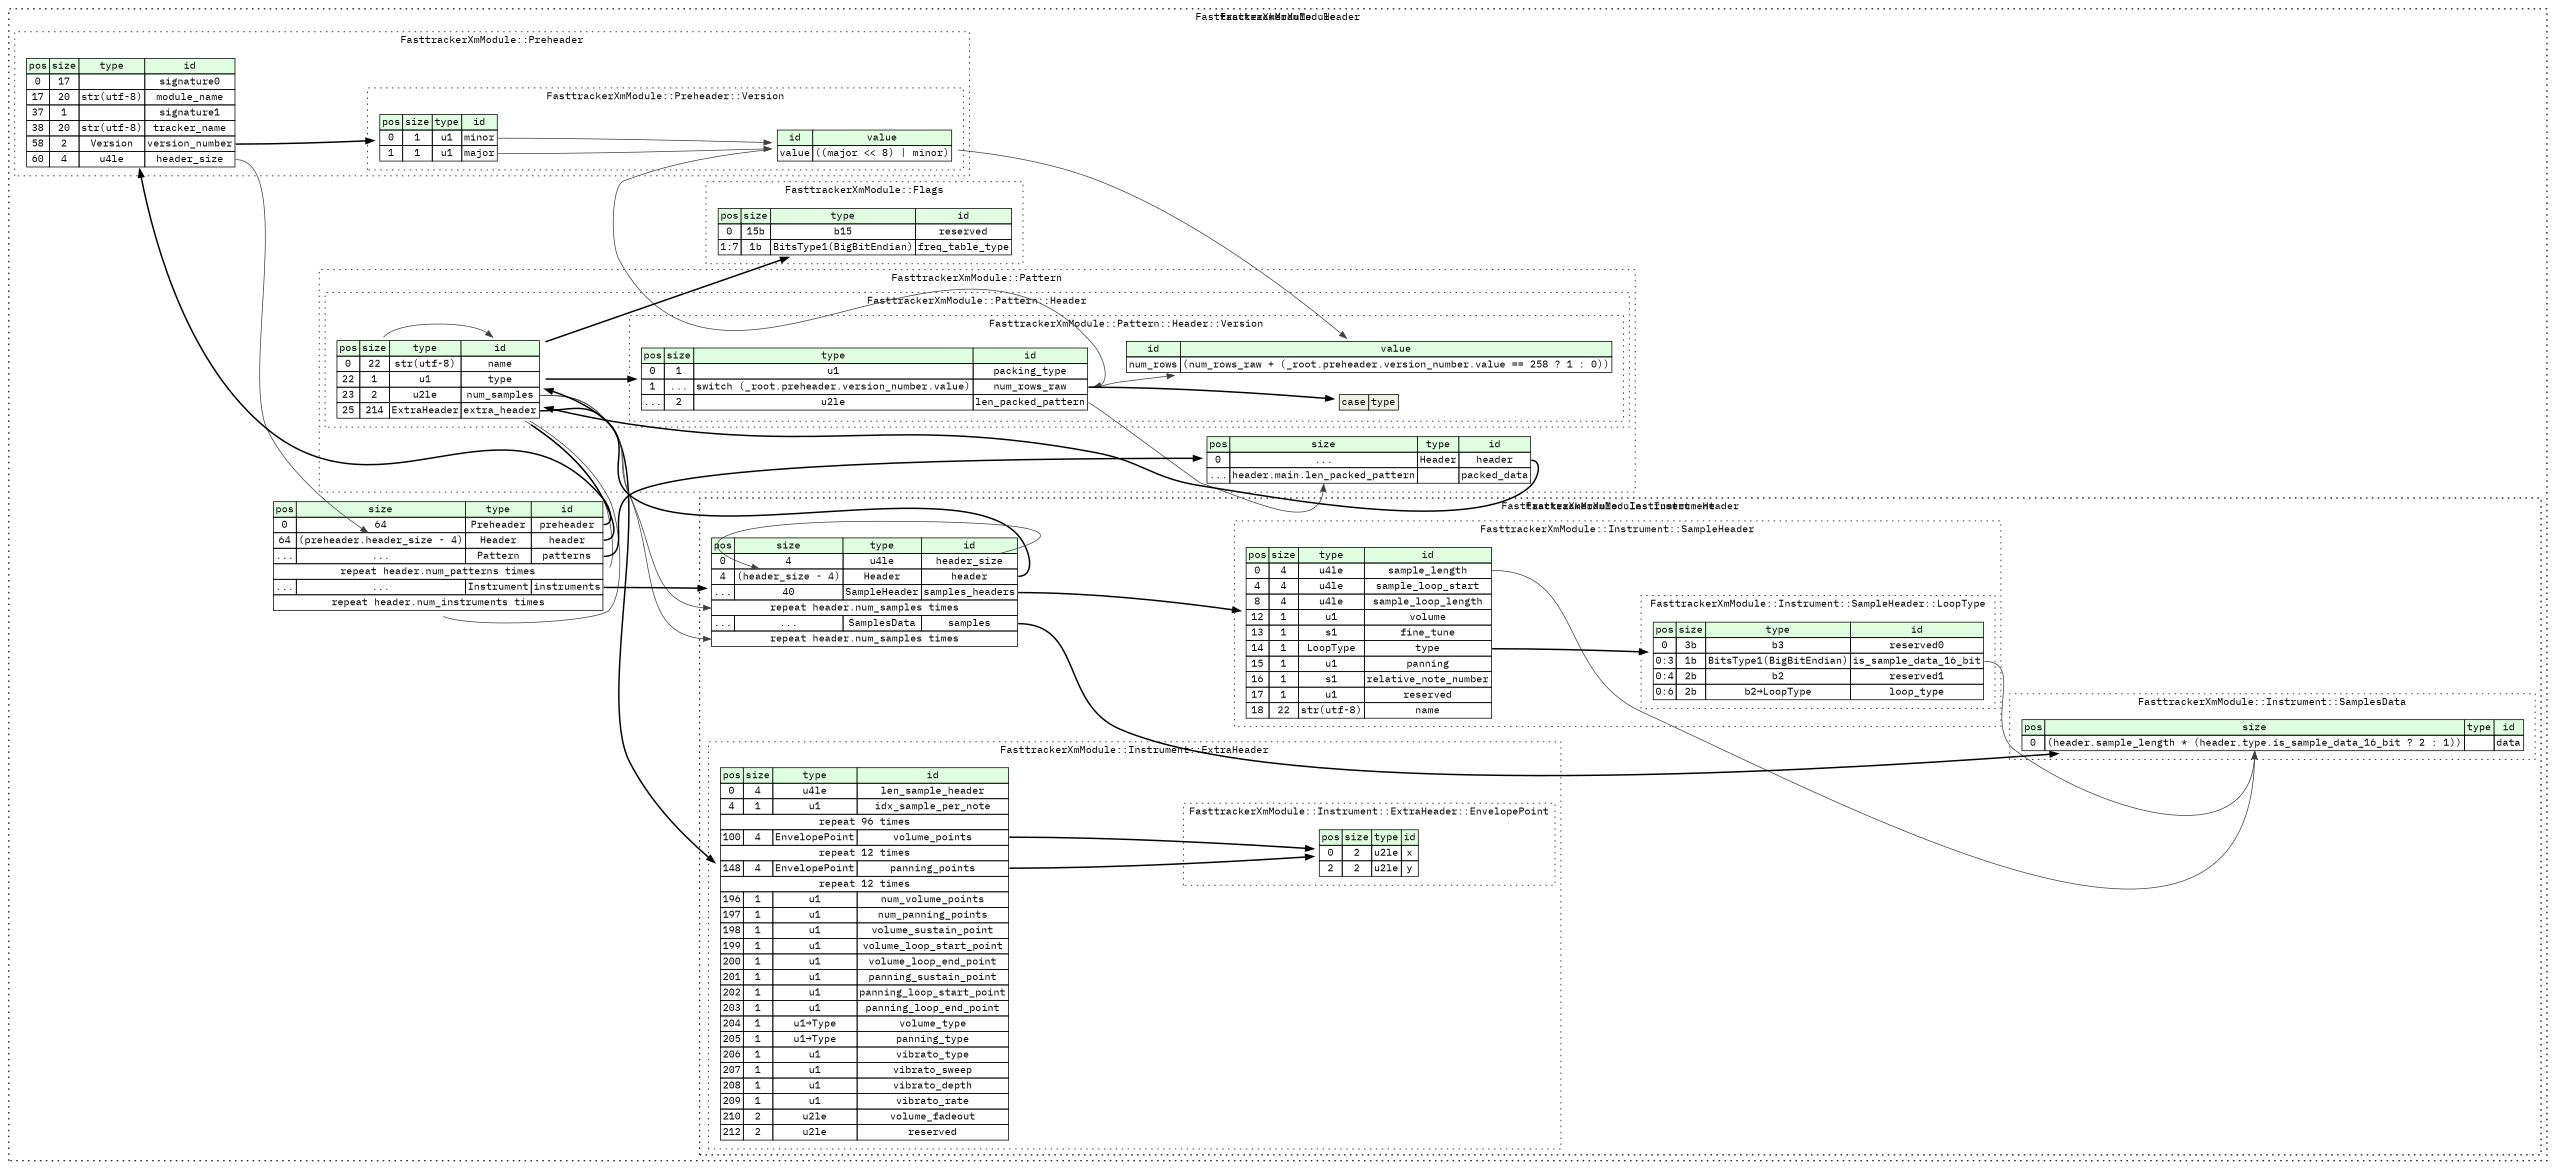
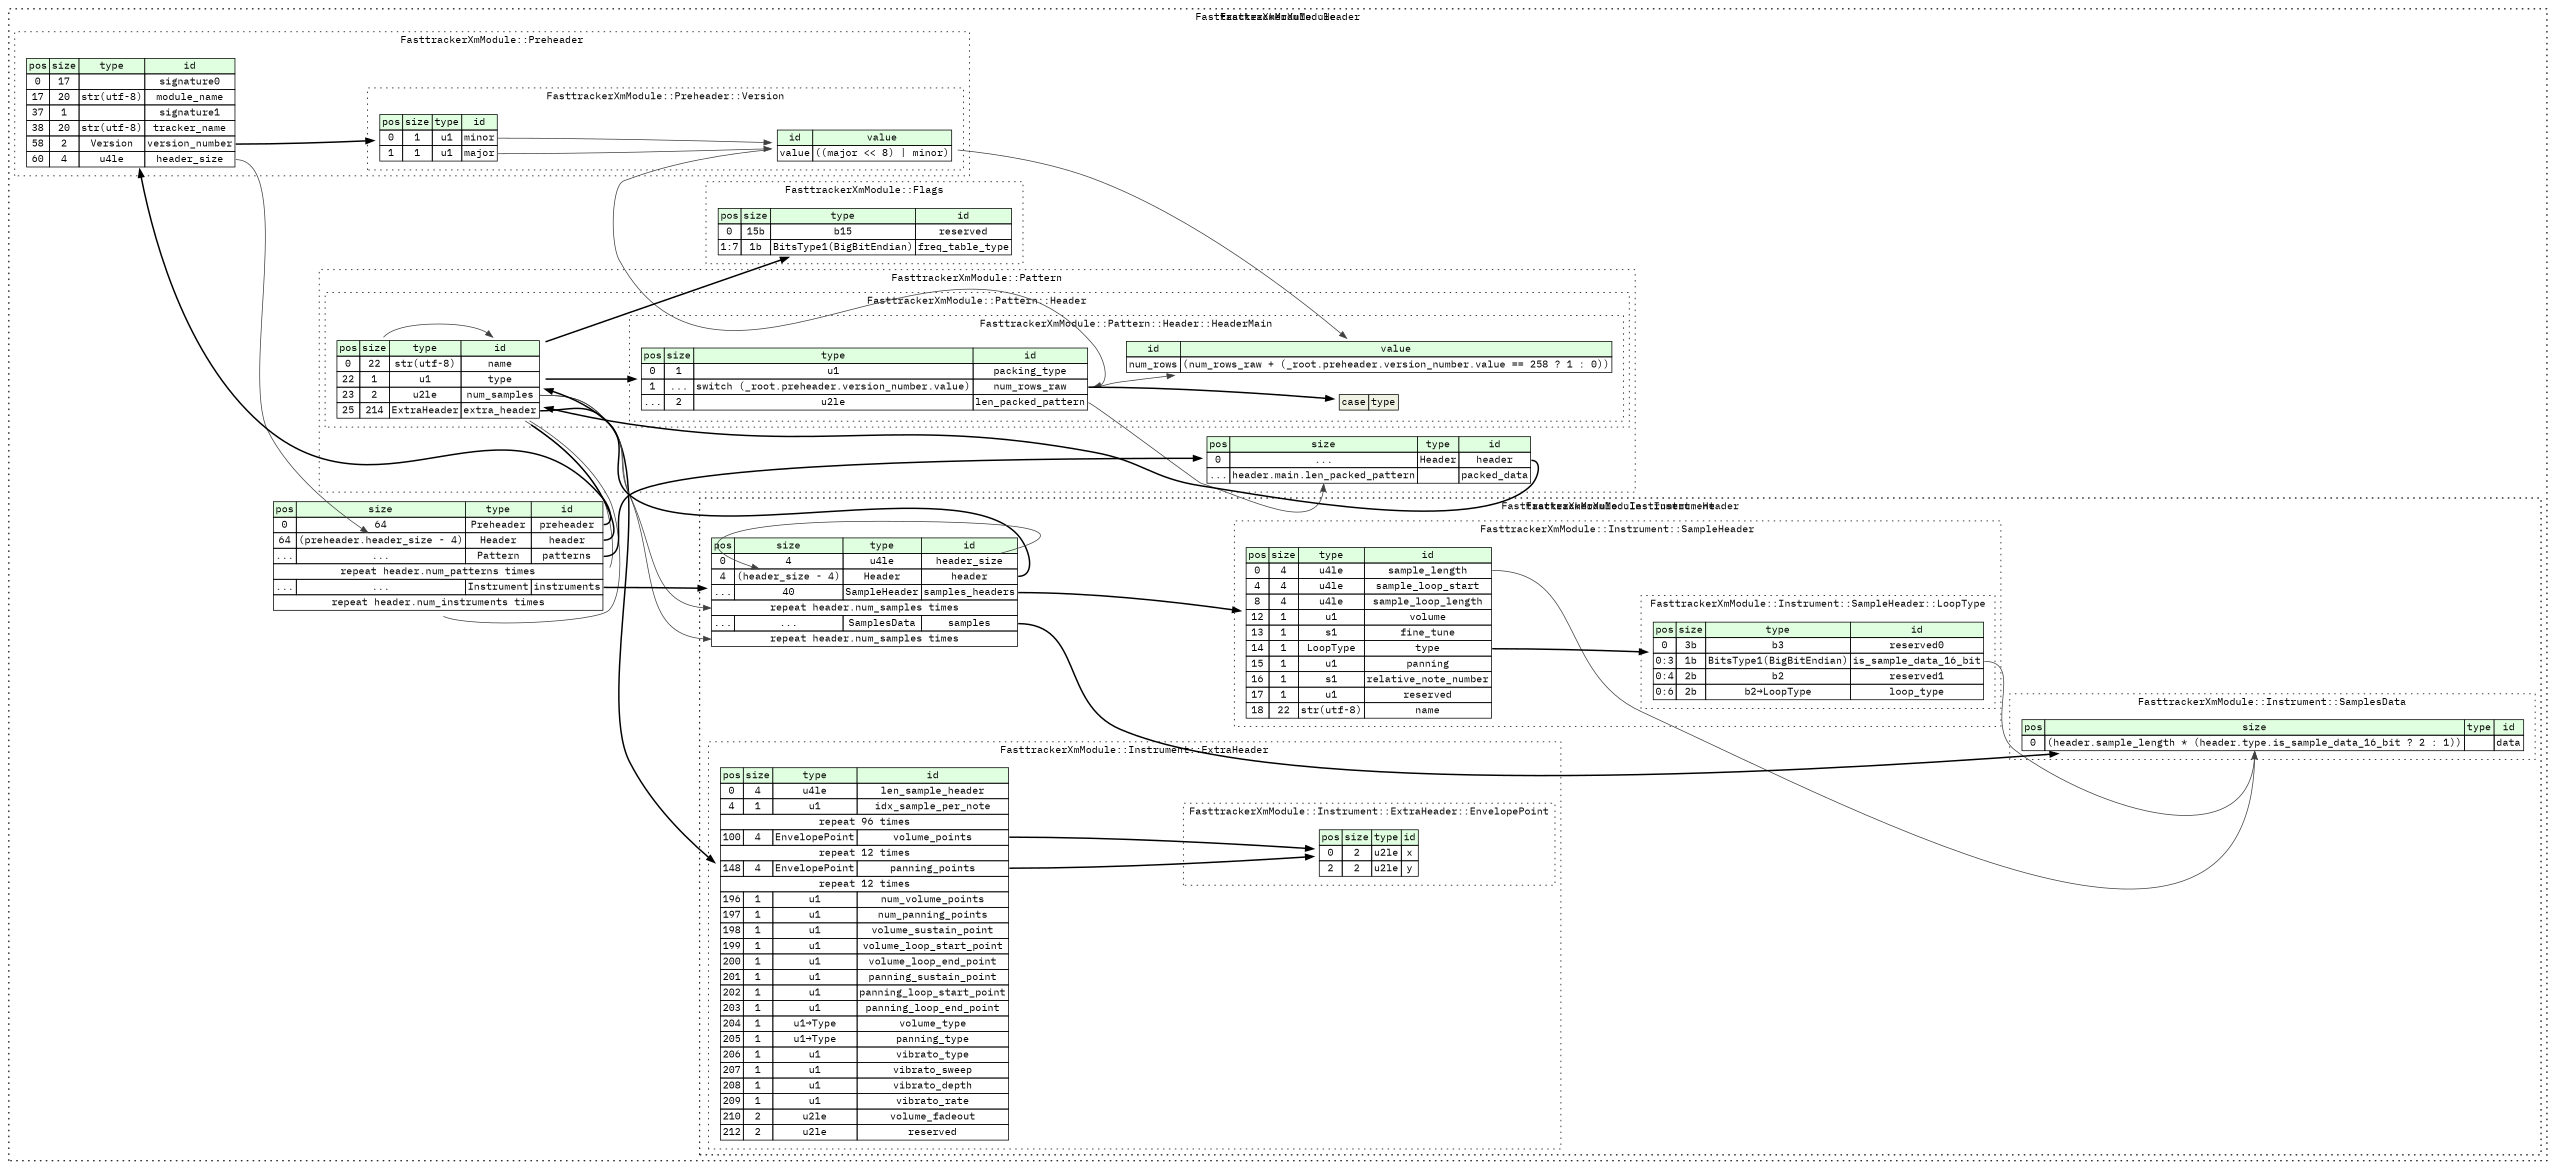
(1126, 324) -> (1126, 324)
